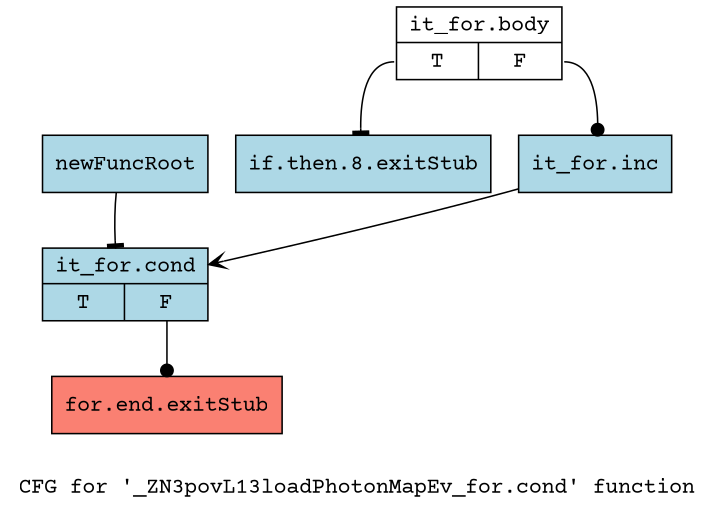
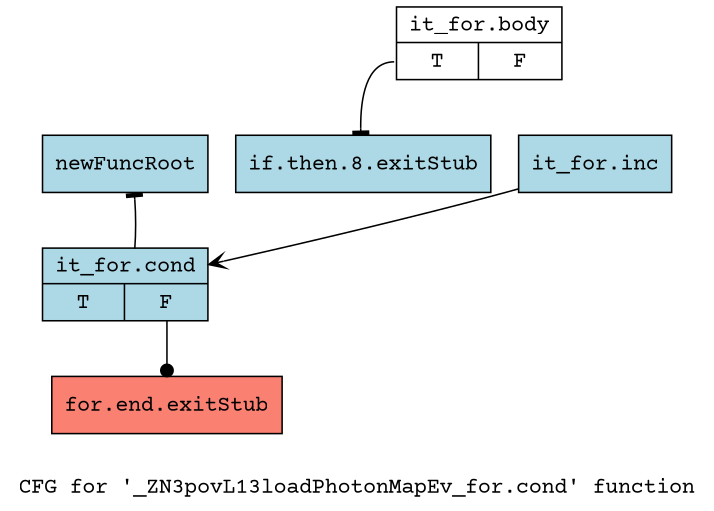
(592, 85) -> none
(115, 216) -> (136, 224)
